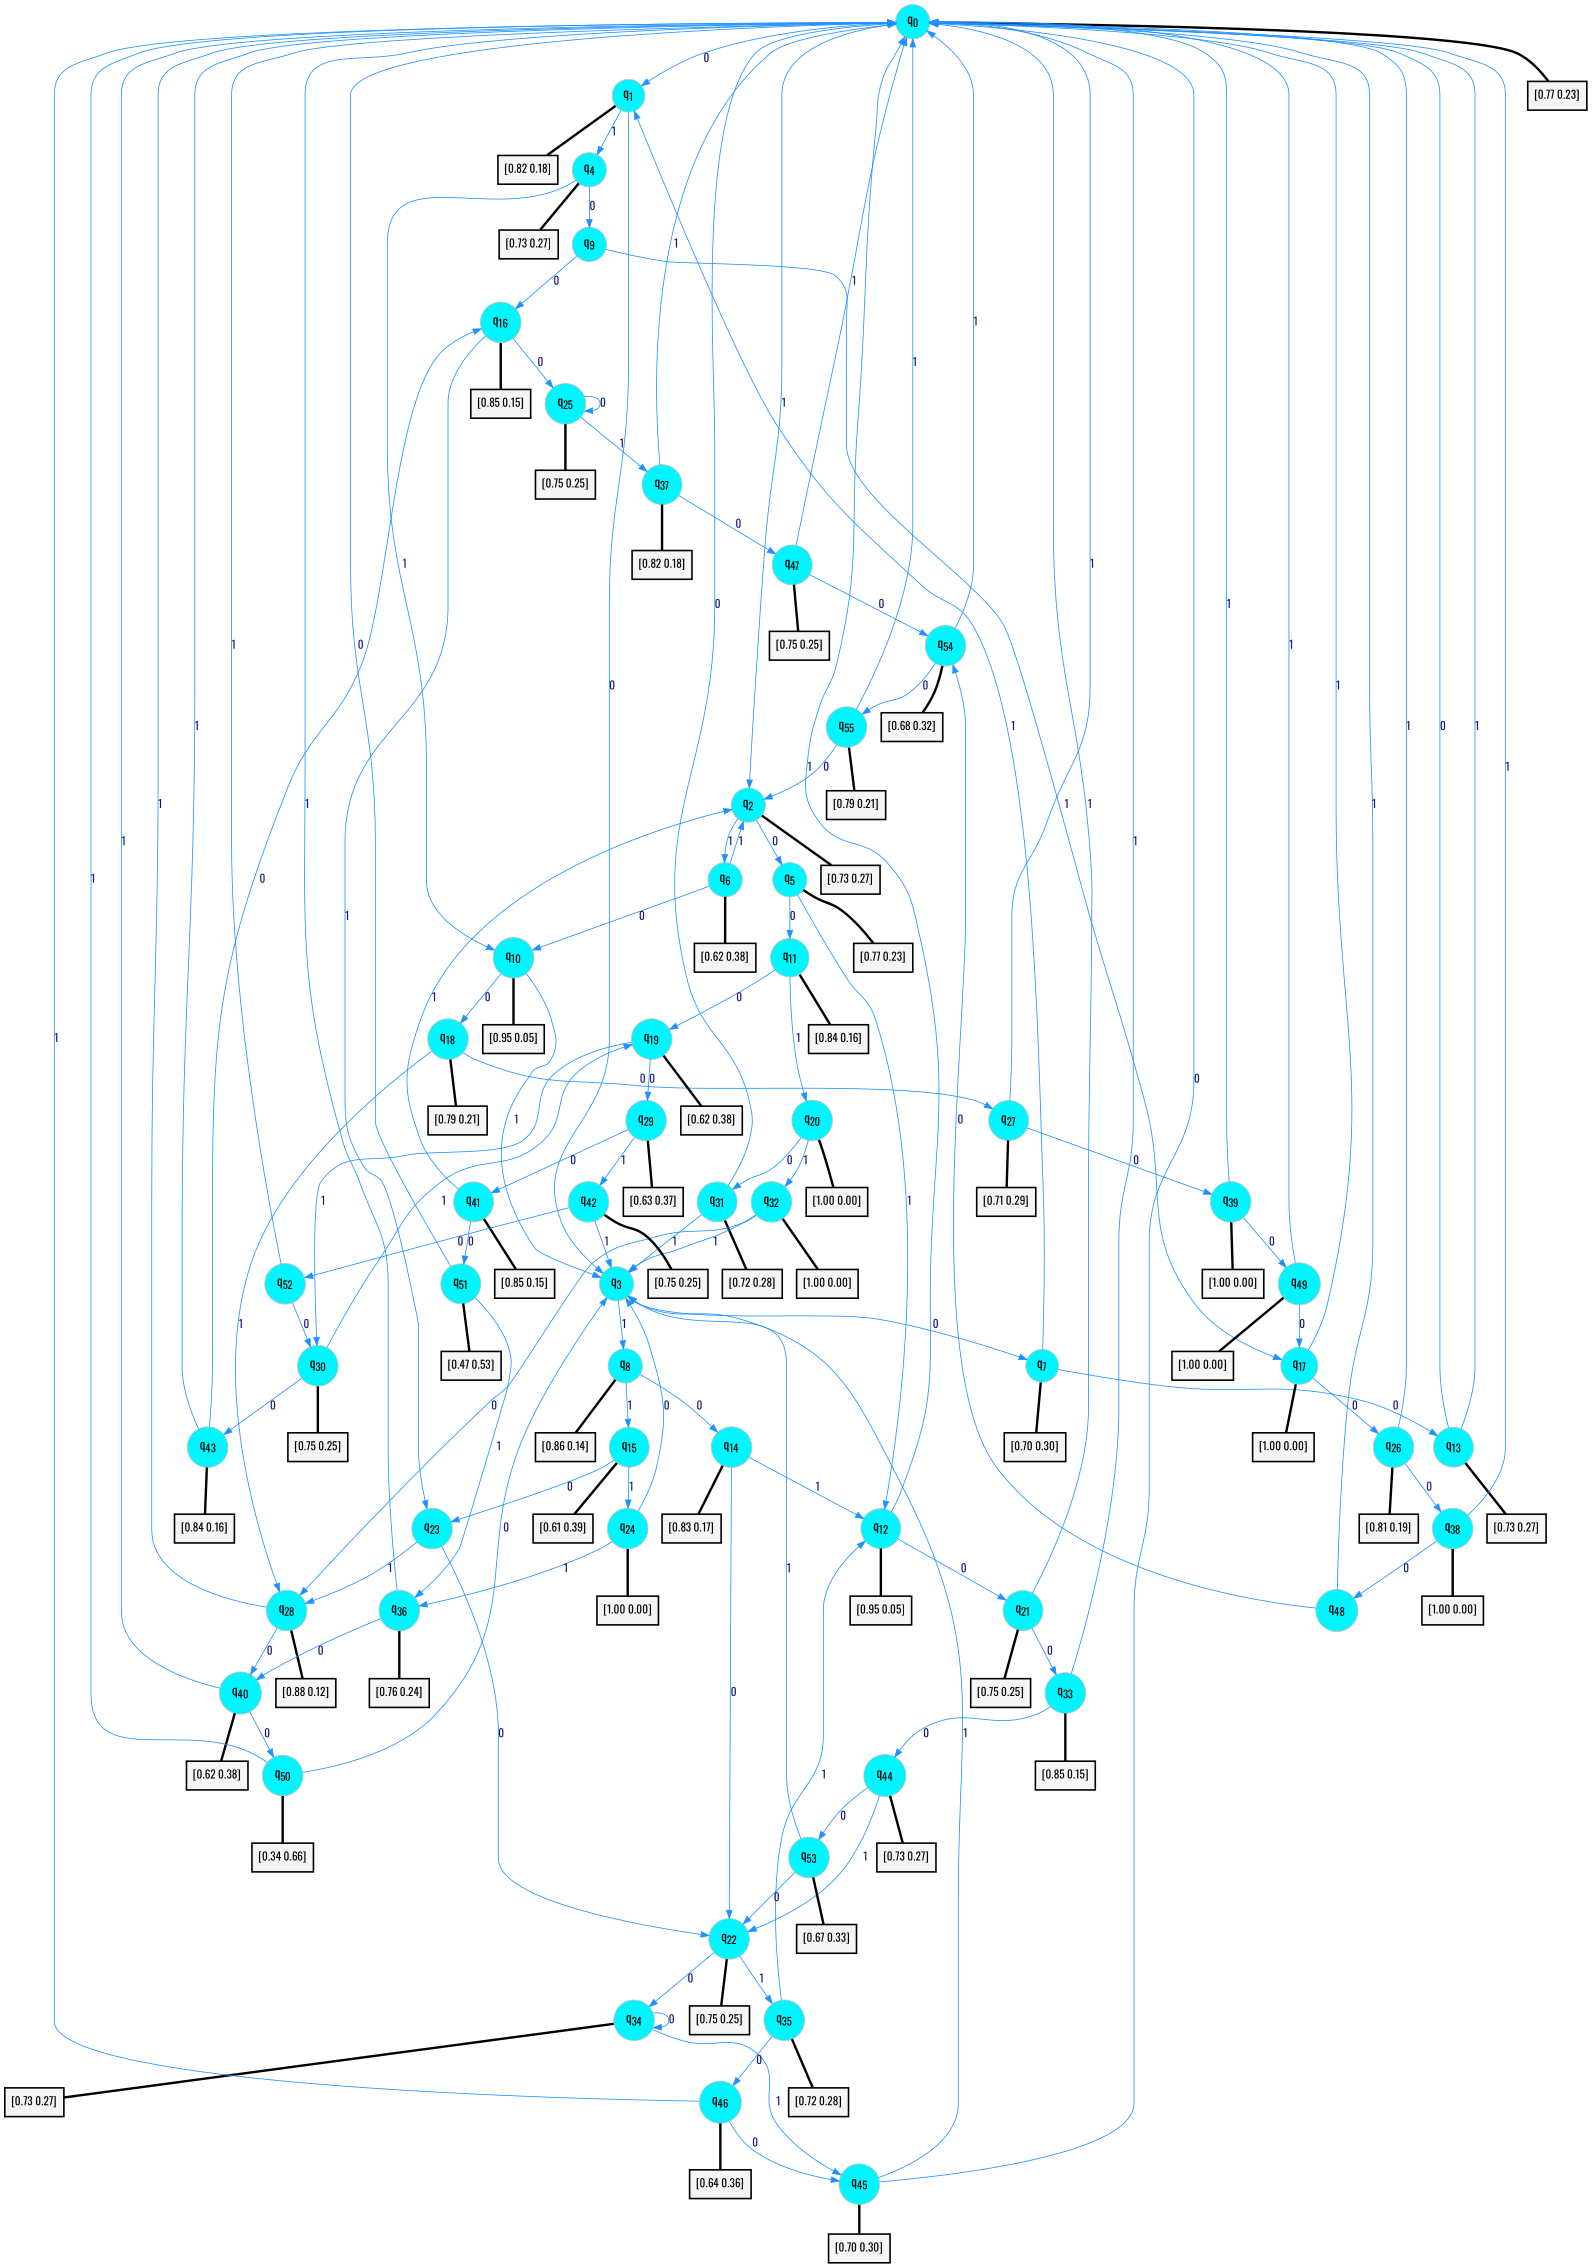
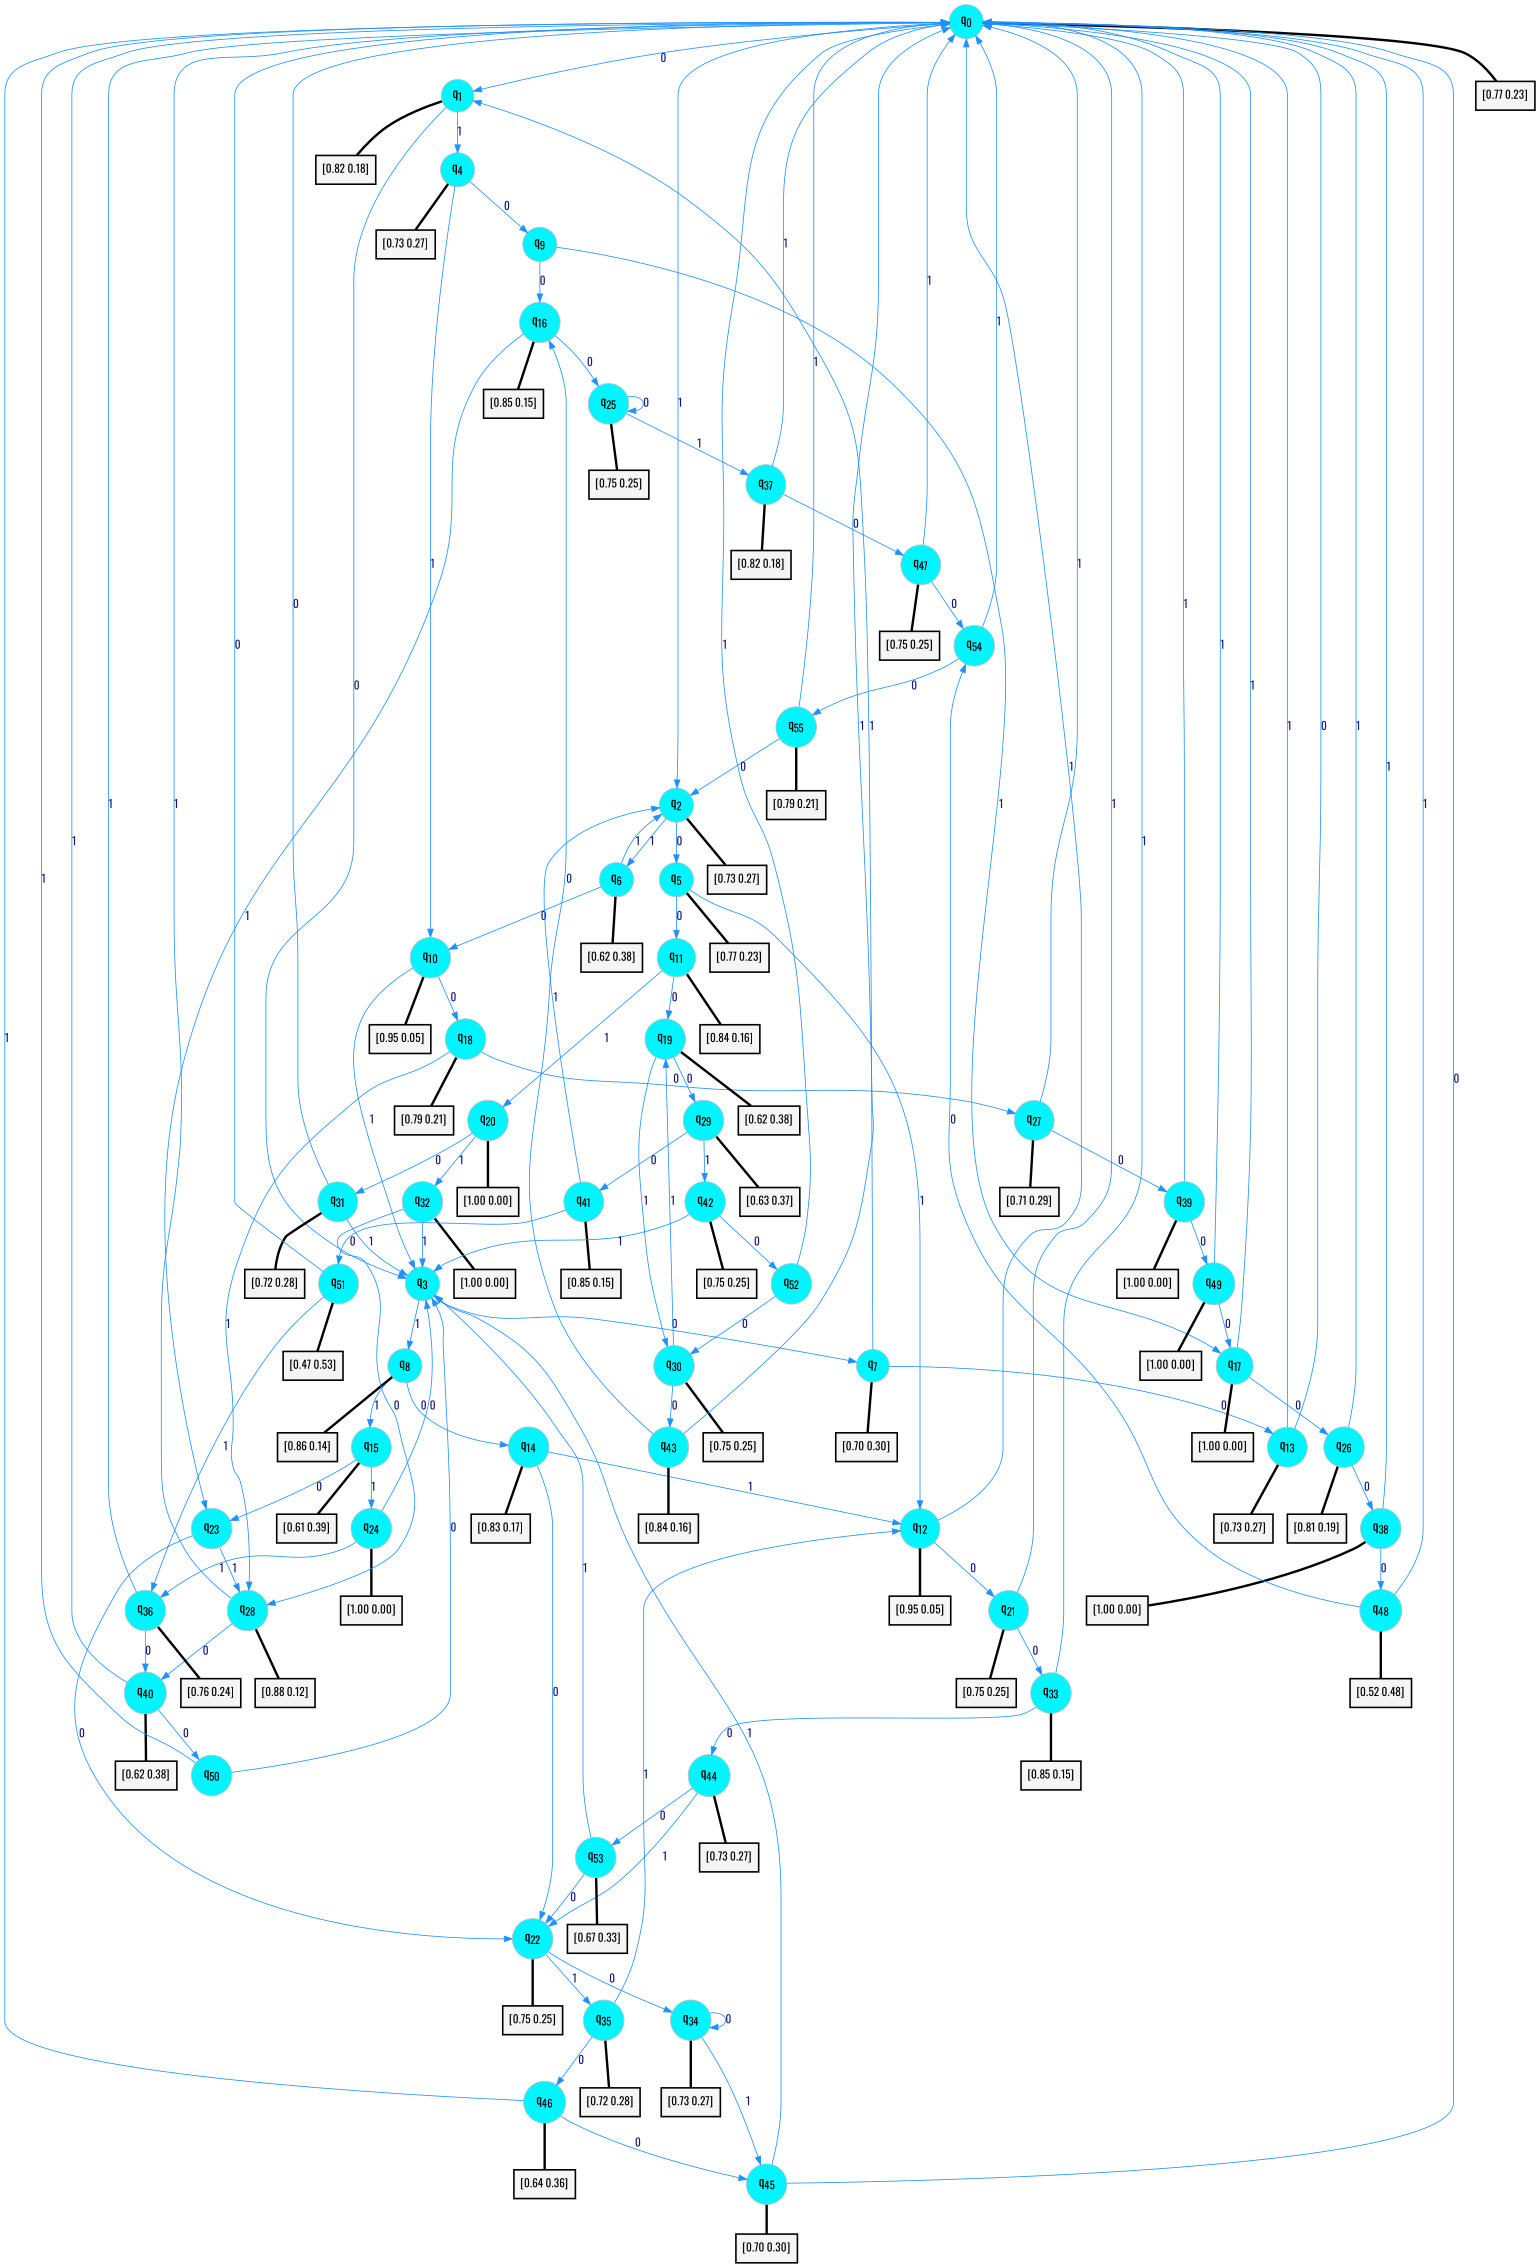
(912, 727) -> none
none -> (1381, 1693)
(283, 1857) -> none
